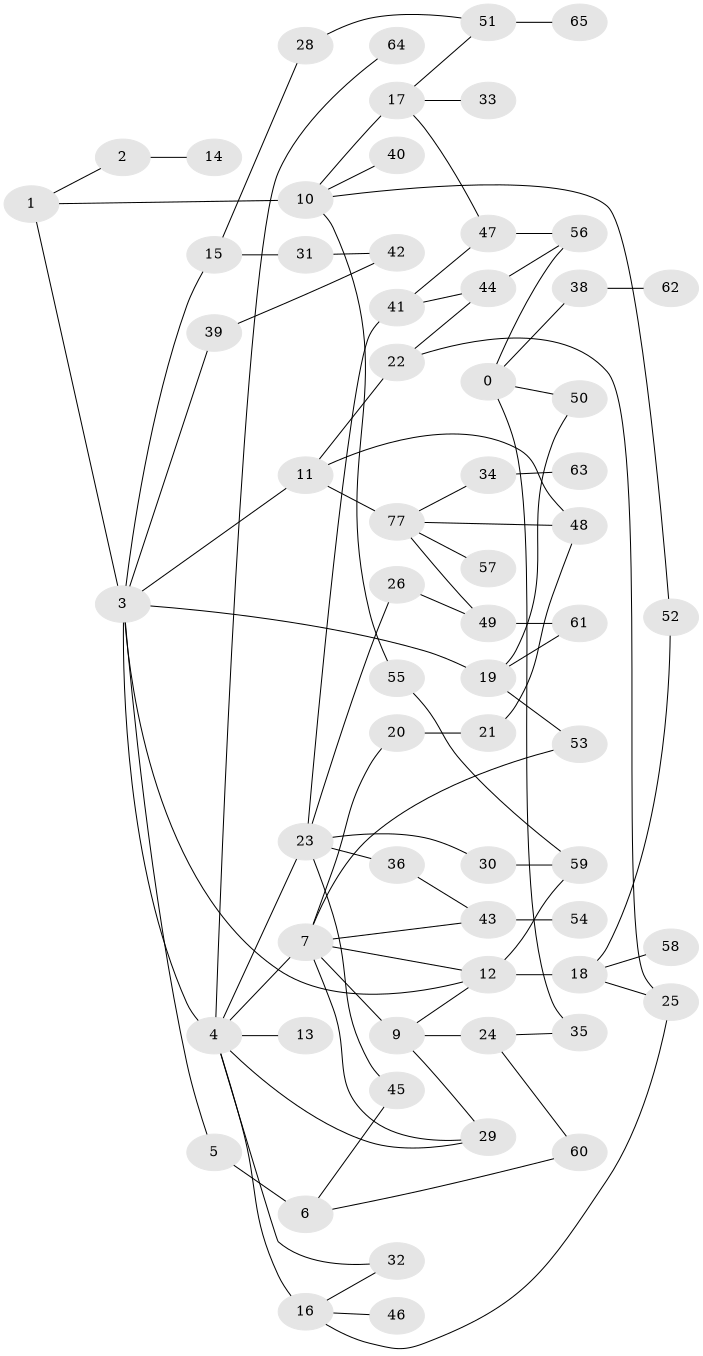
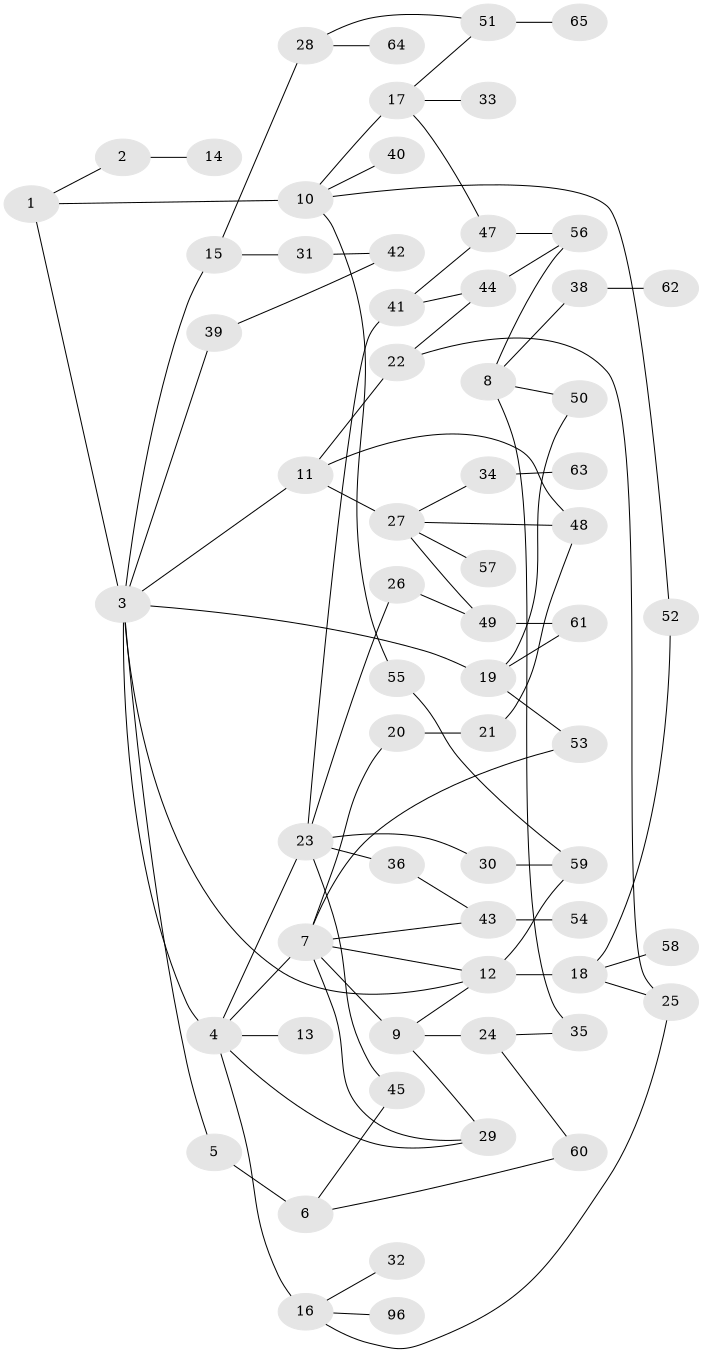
(488, 382) -> (488, 382)
(397, 522) -> (397, 522)
(238, 543) -> (351, 46)
(263, 1194) -> none
(397, 1316) -> (397, 1316)
